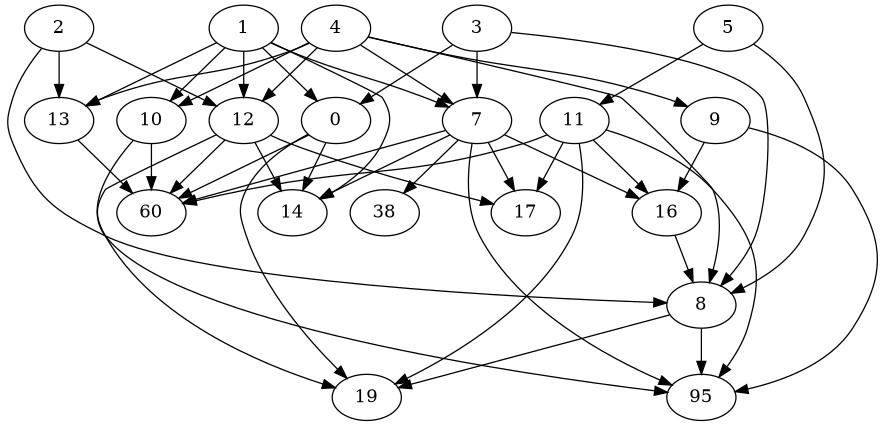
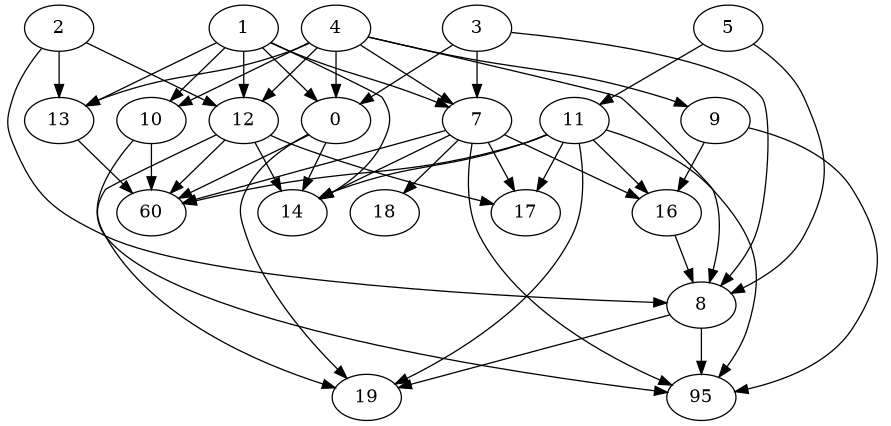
none -> (336, 60)
none -> (439, 165)
(385, 213) -> (385, 213)
